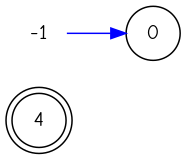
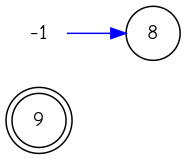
(153, 33) -> (153, 33)
(39, 120) -> (39, 120)
